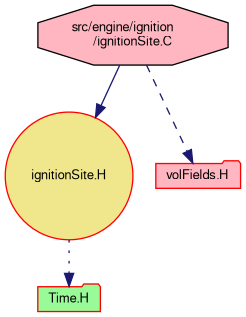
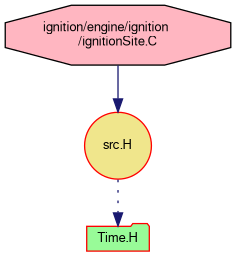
(133, 35) -> (118, 35)
(69, 176) -> (118, 146)
(198, 176) -> none
